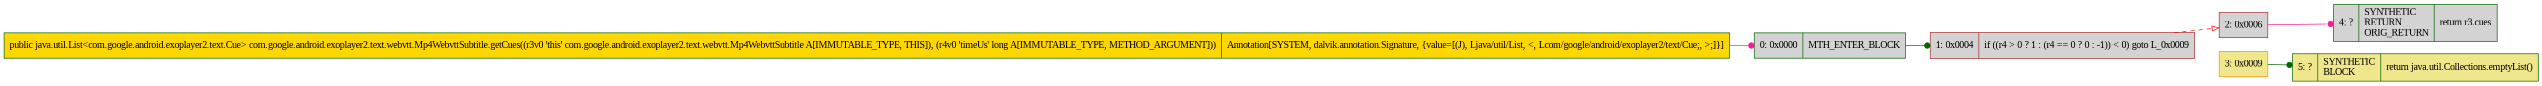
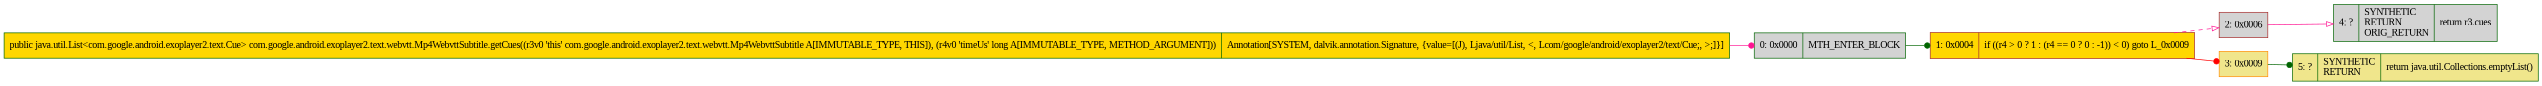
(2297, 24) -> (2297, 24)
(2193, 31) -> (2193, 31)
(2062, 46) -> (2062, 46)
none -> (2200, 60)
(2339, 72) -> (2342, 72)
